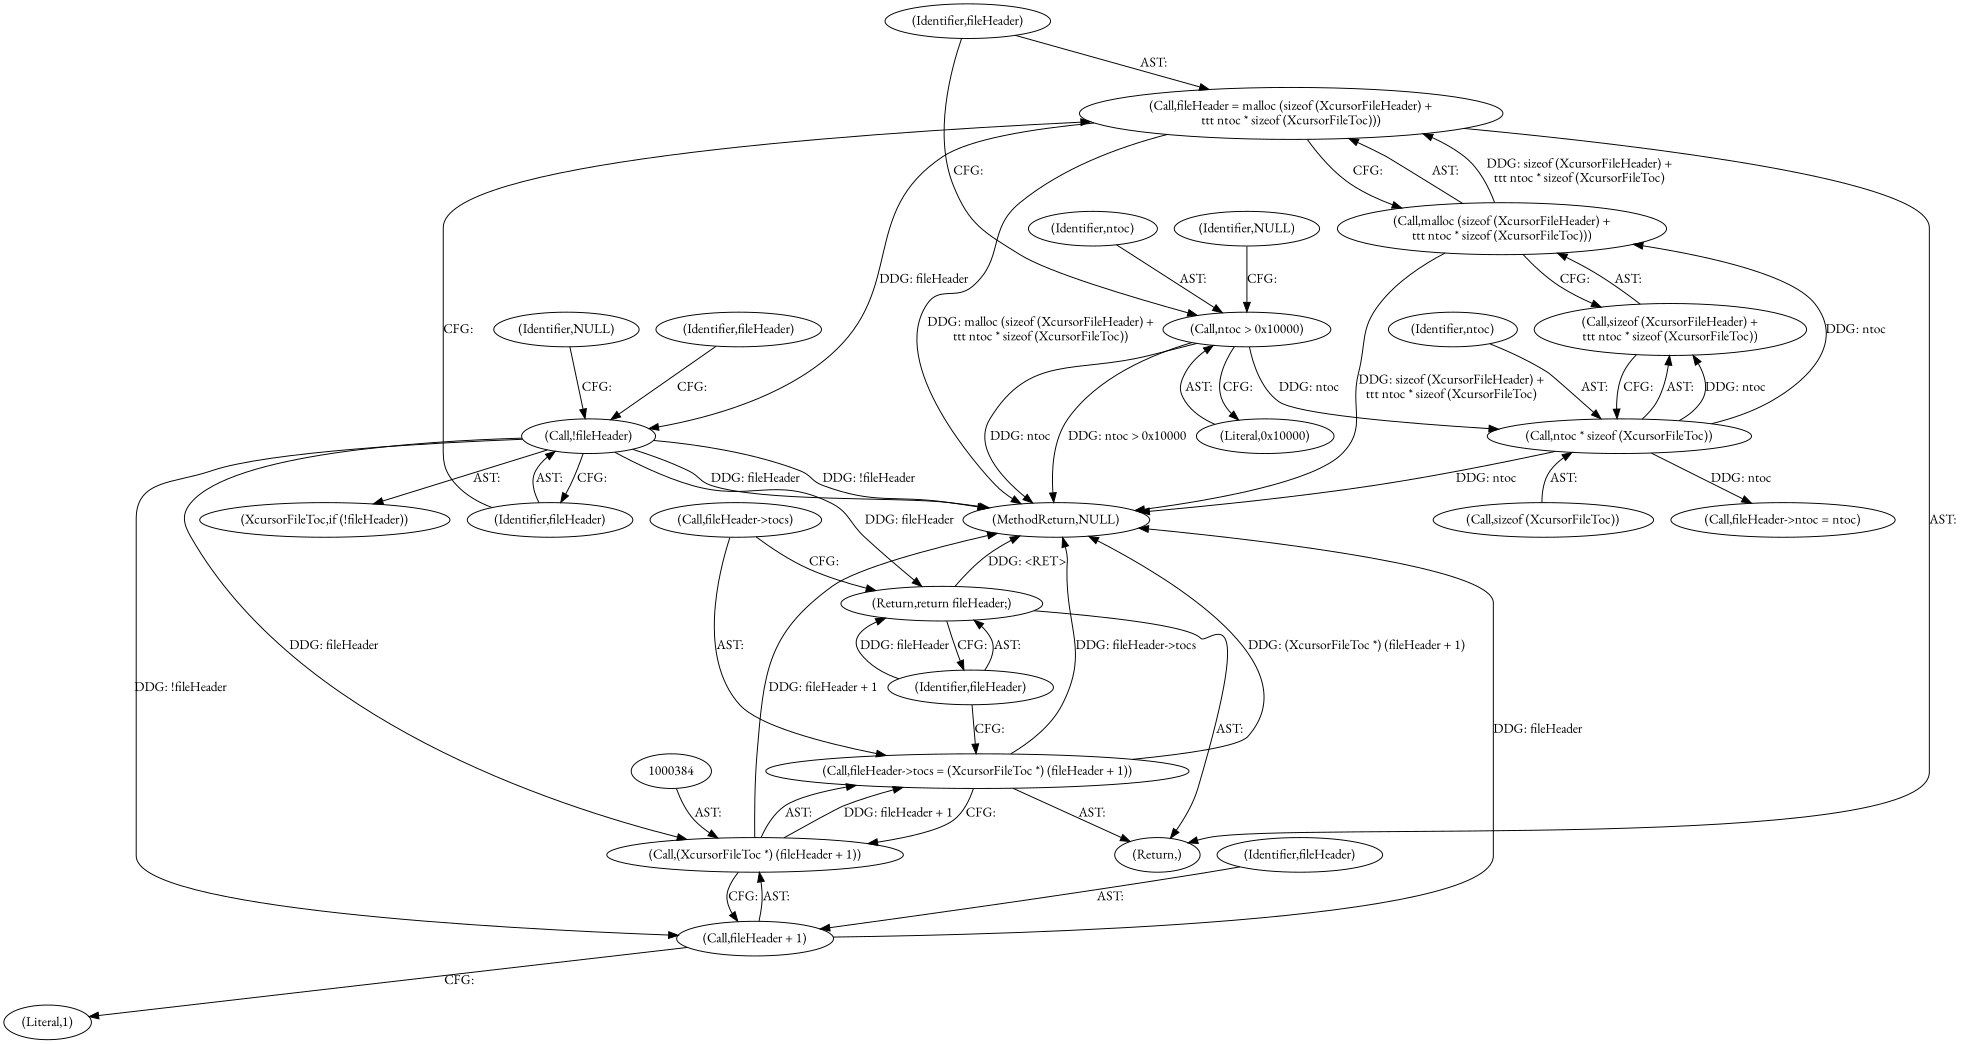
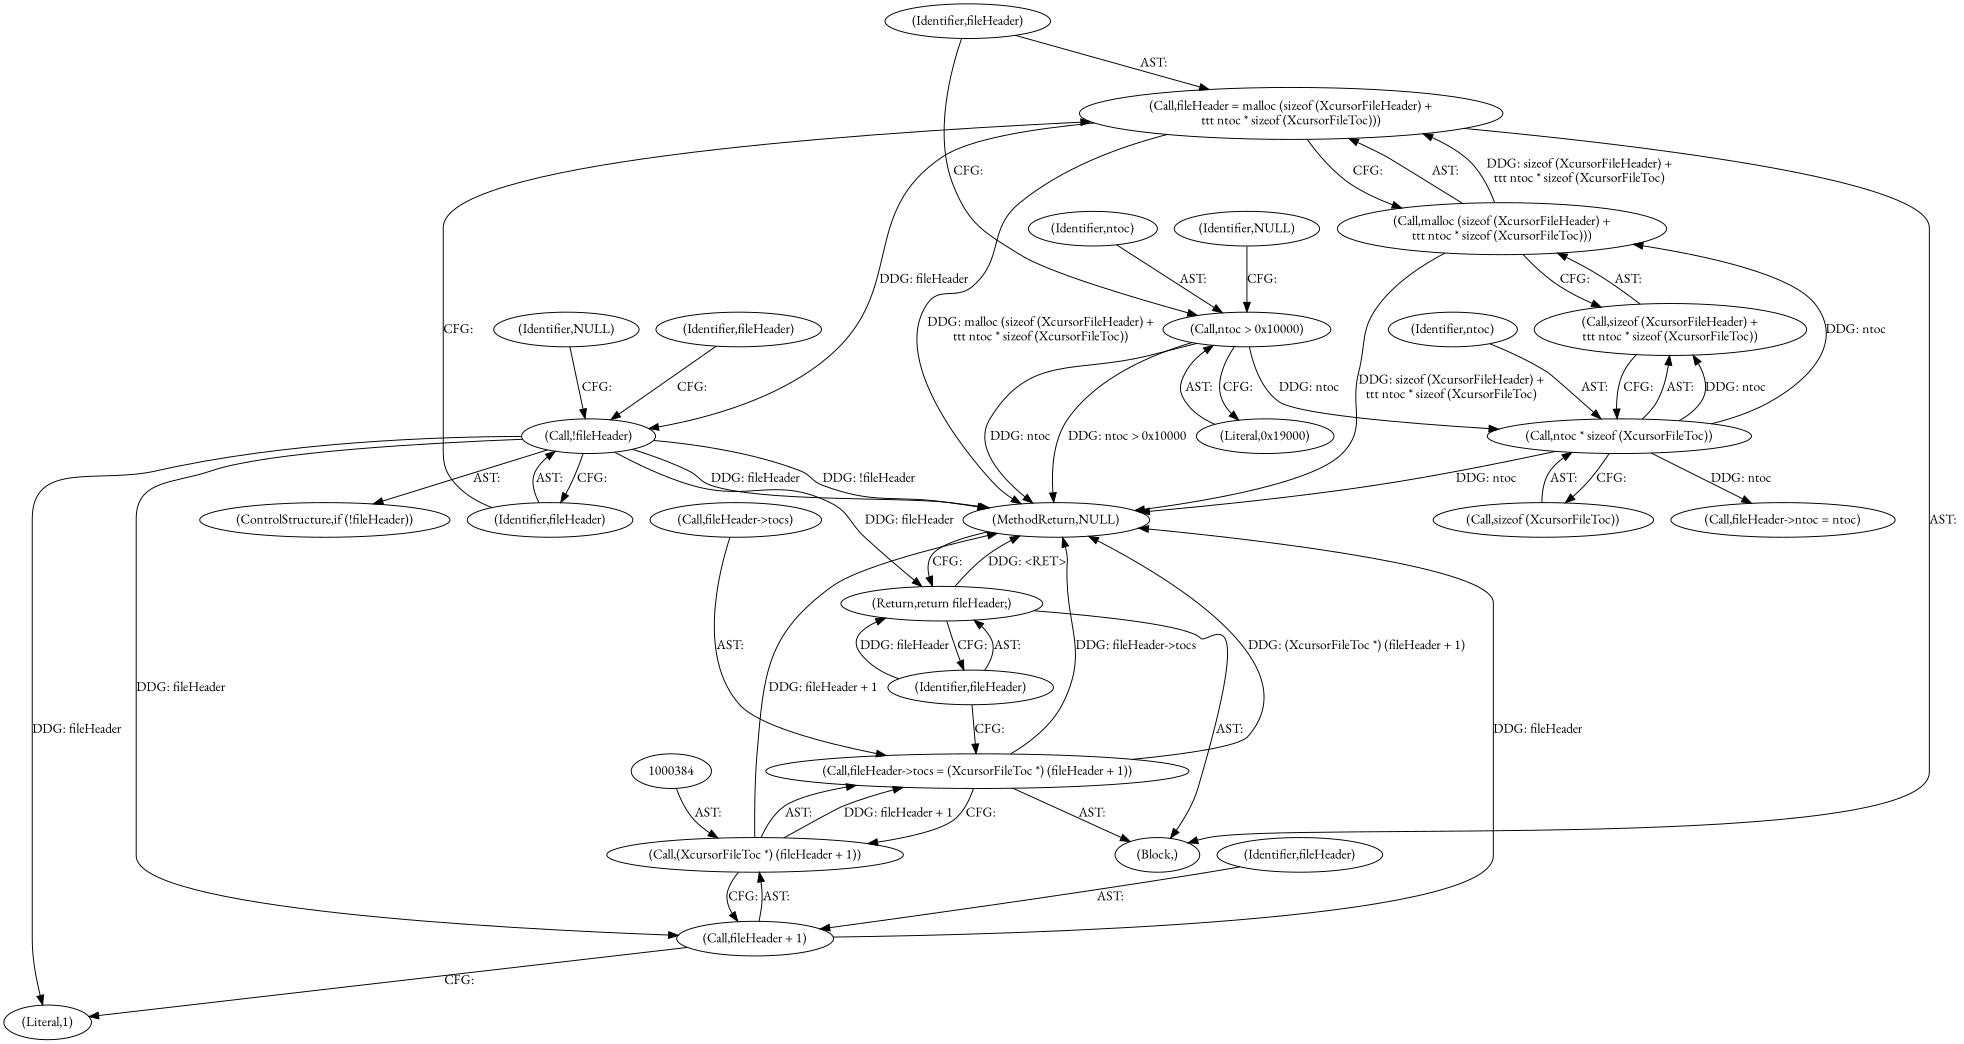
(1265, 436) -> (1265, 436)
none -> (1592, 476)
(325, 520) -> (325, 520)
(808, 569) -> (931, 556)
(254, 618) -> (36, 500)
(181, 687) -> (181, 687)
(1157, 855) -> (1157, 855)
